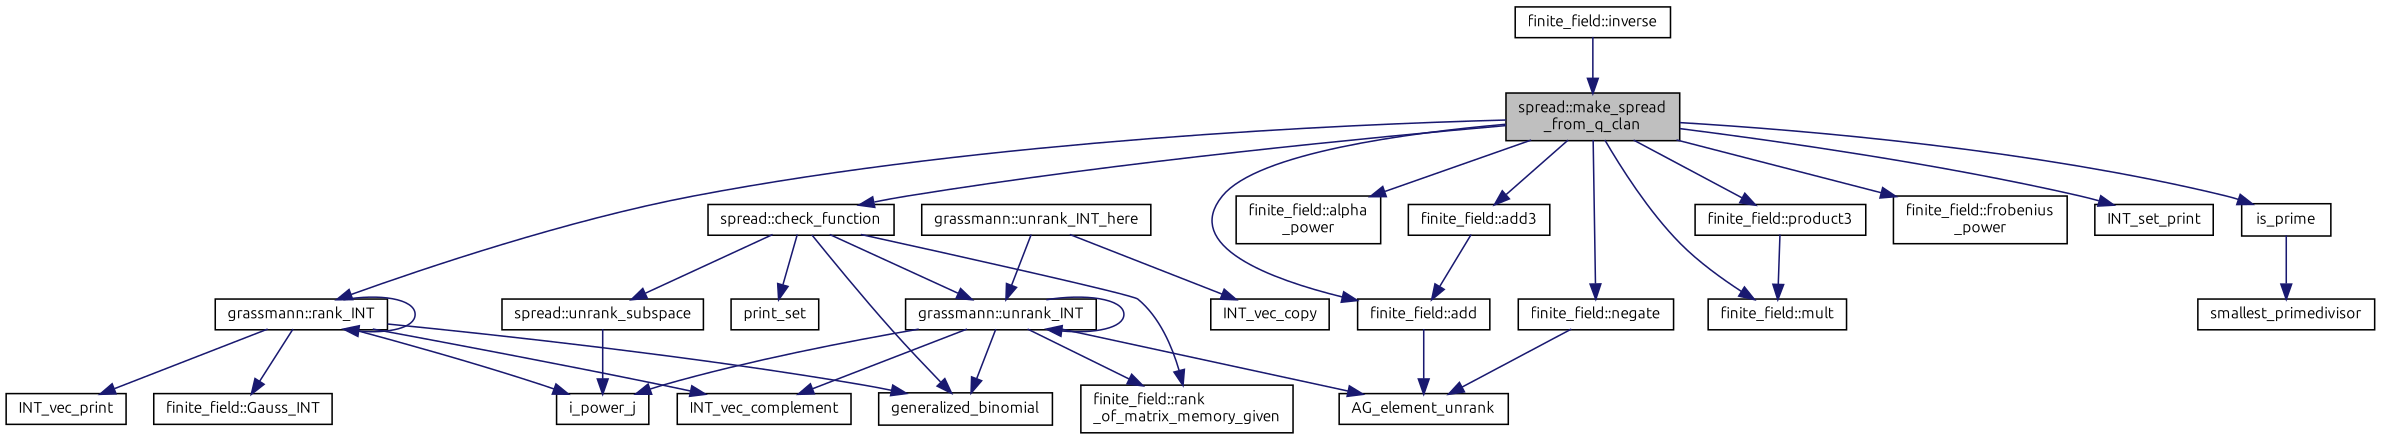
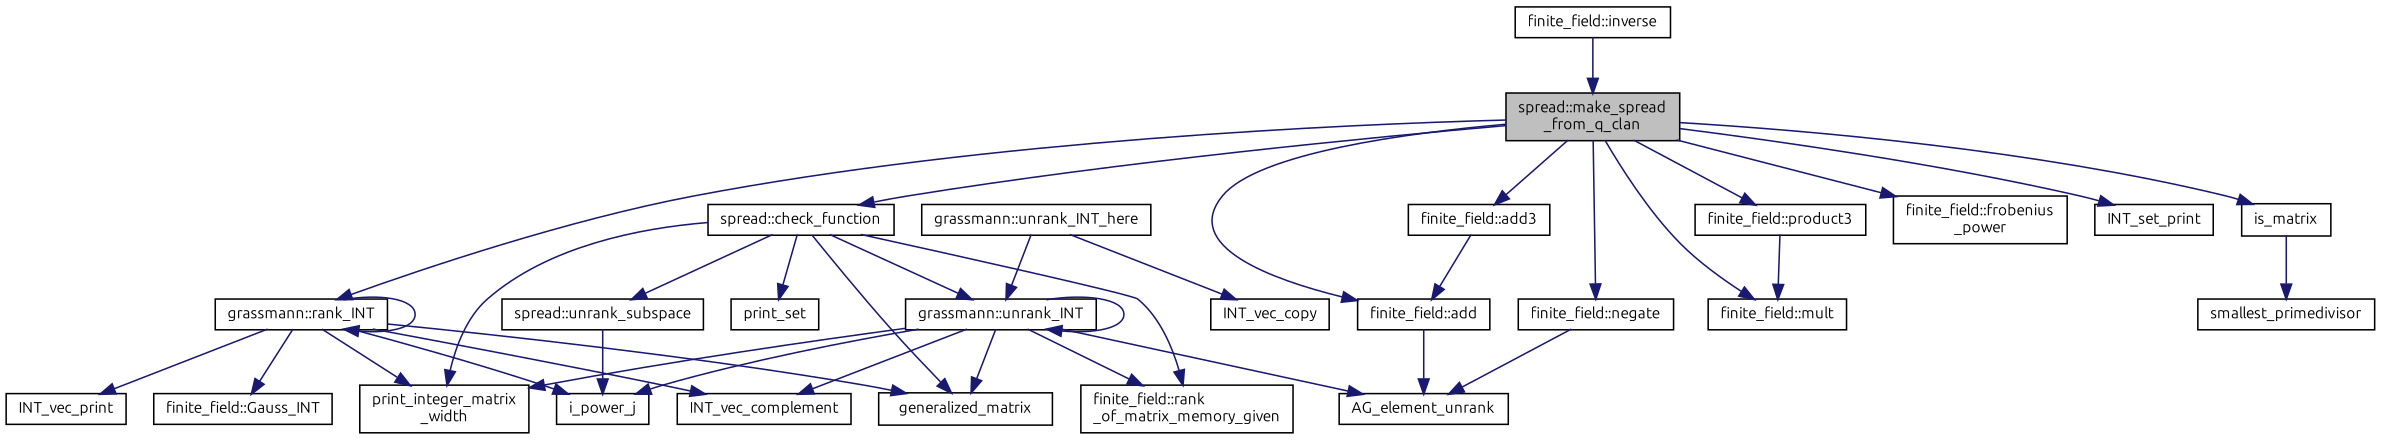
(1308, 220) -> none
(2286, 220) -> (2286, 220)
none -> (444, 409)
(966, 409) -> (966, 409)
